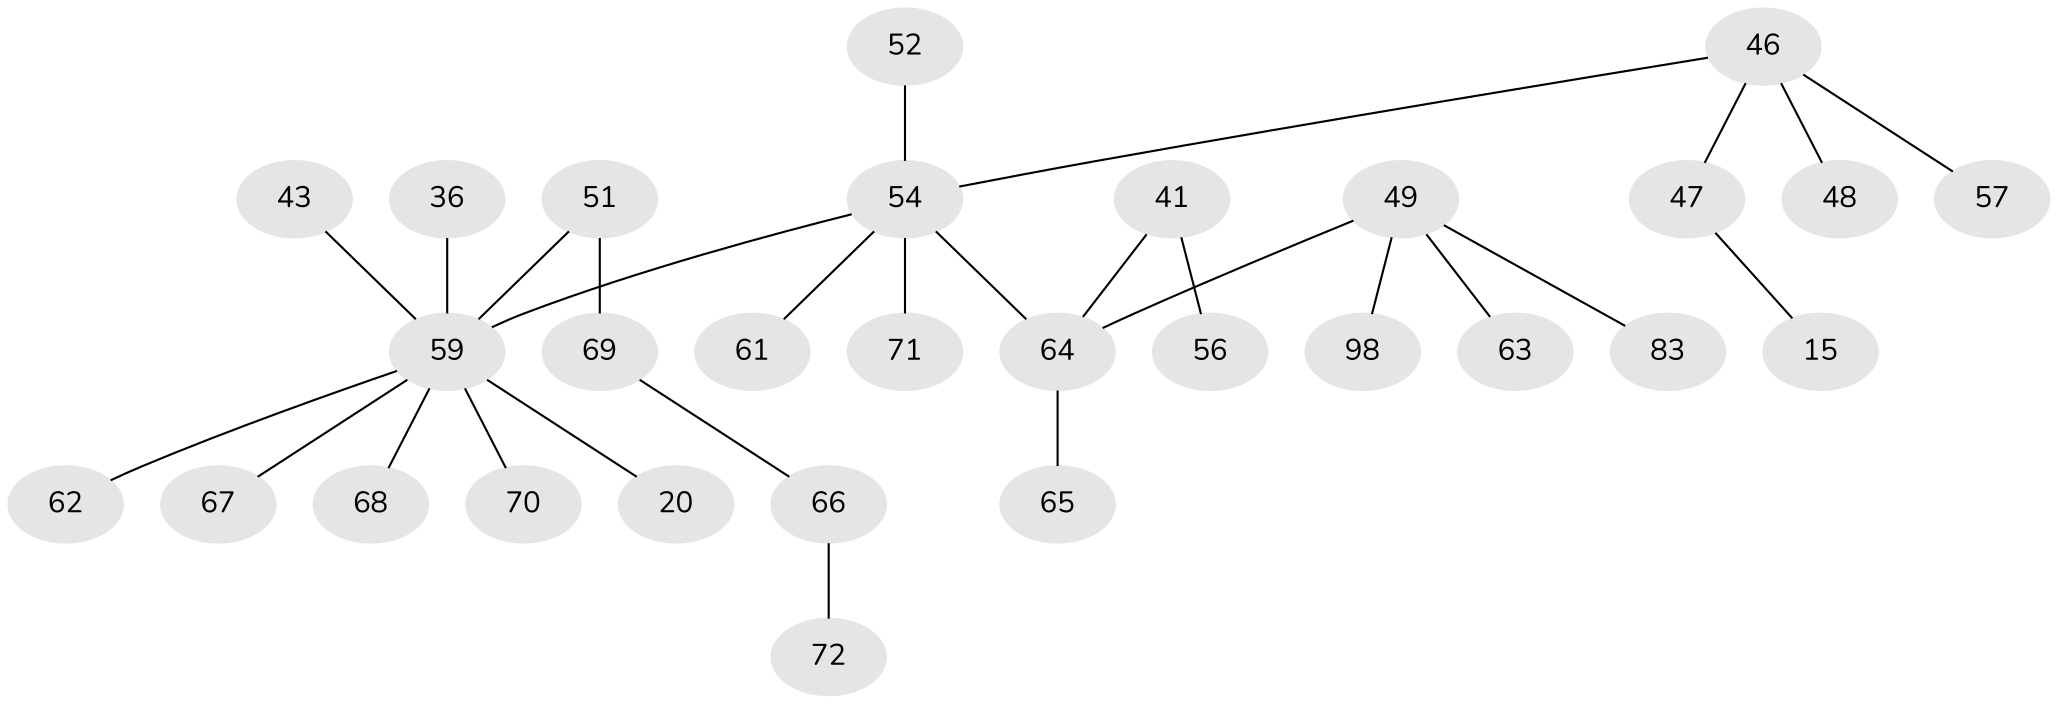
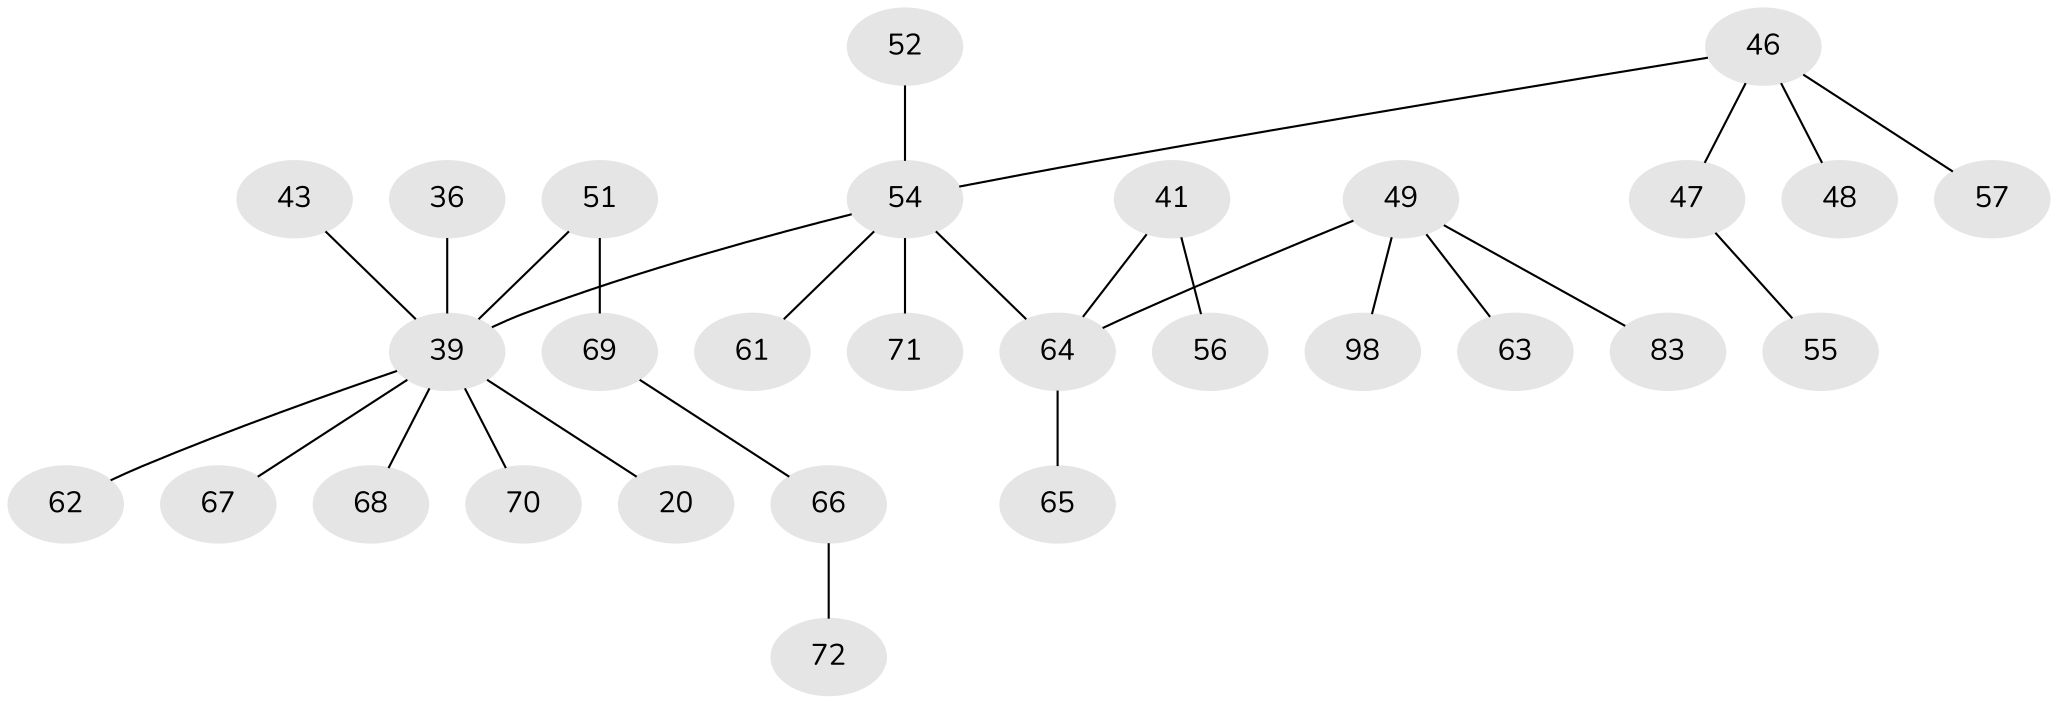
(447, 352) -> (447, 352)
(1821, 352) -> (1821, 352)
